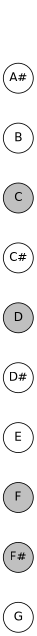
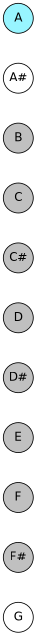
none -> (18, 18)
(18, 138) -> (18, 138)
(18, 258) -> (18, 258)
(18, 378) -> (18, 378)
(18, 438) -> (18, 438)
